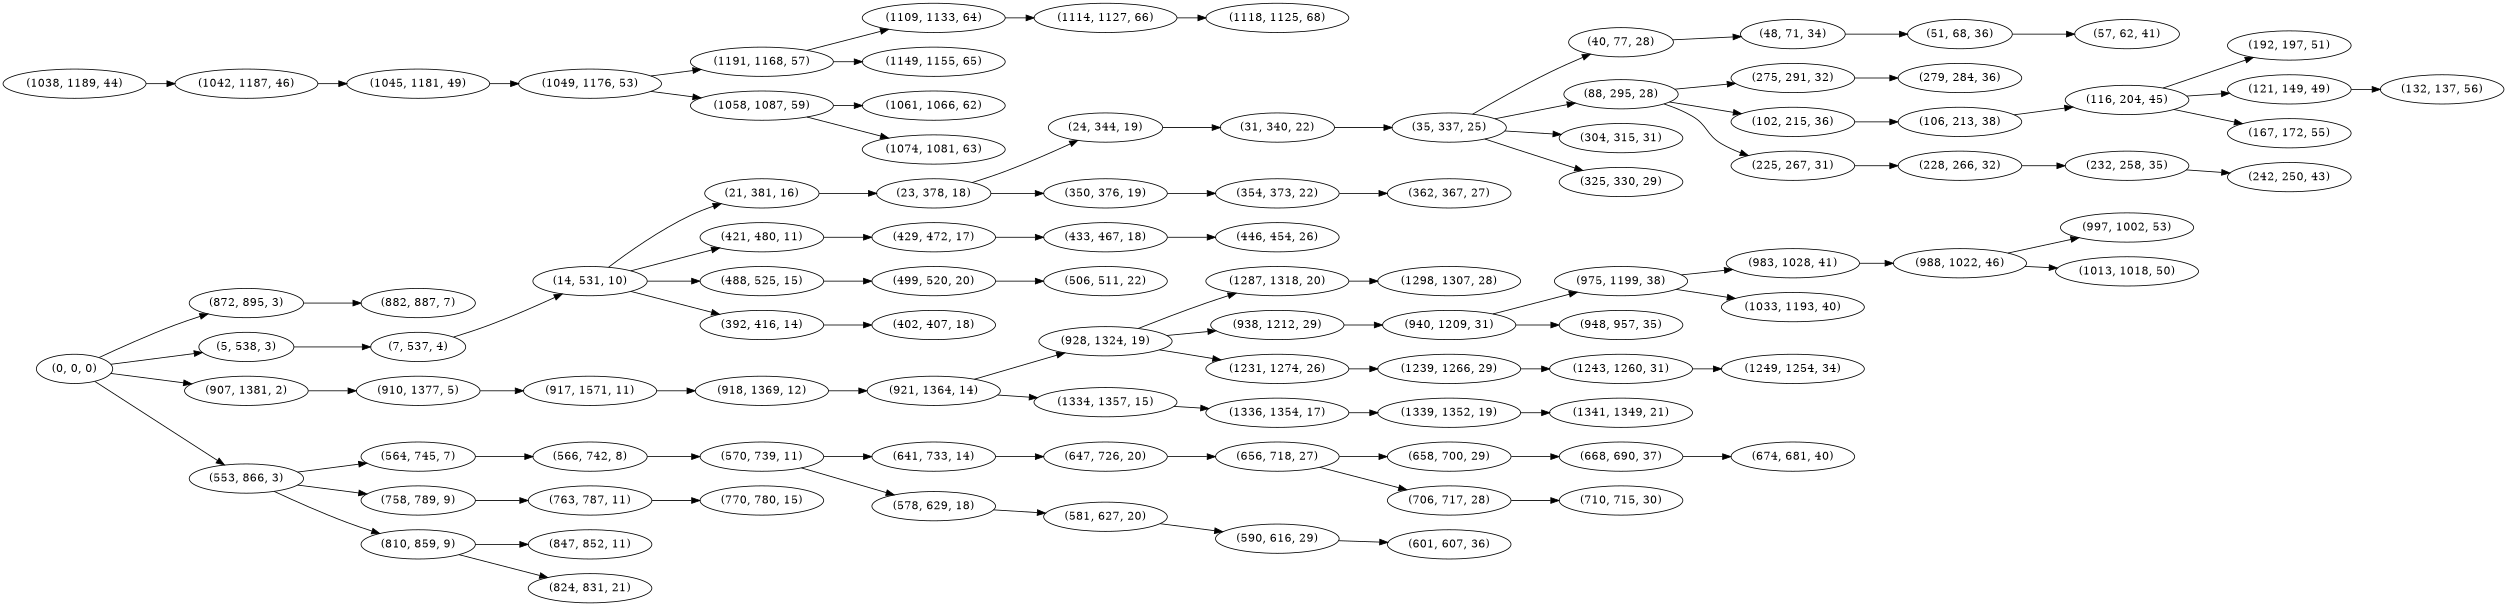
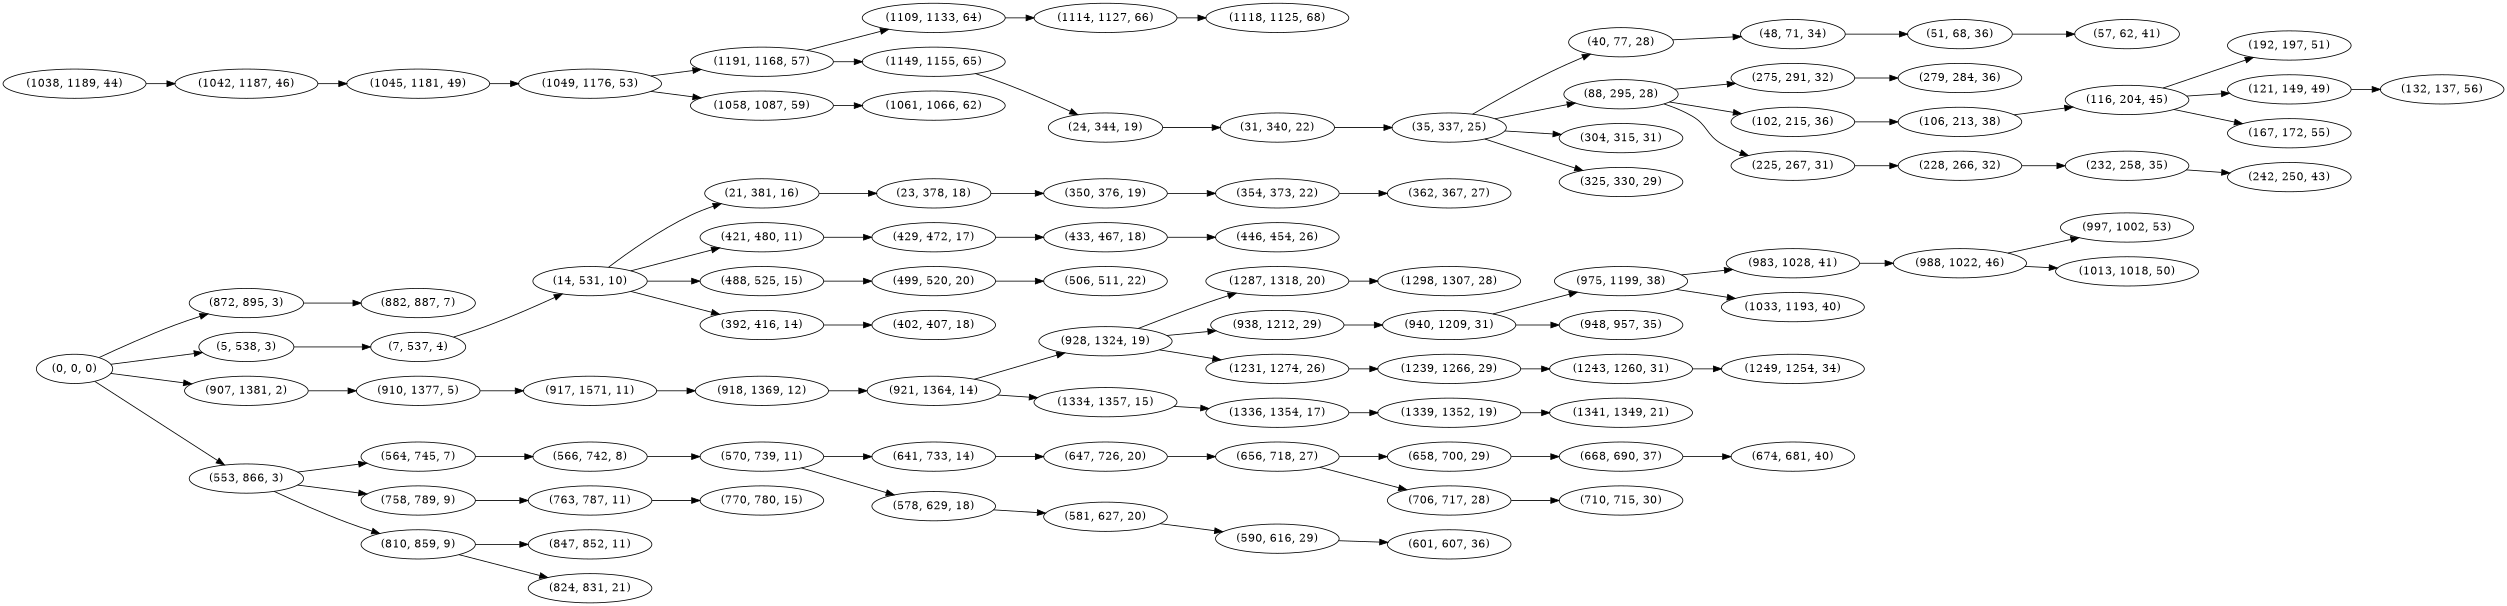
(934, 150) -> none
(1022, 165) -> (1023, 91)
